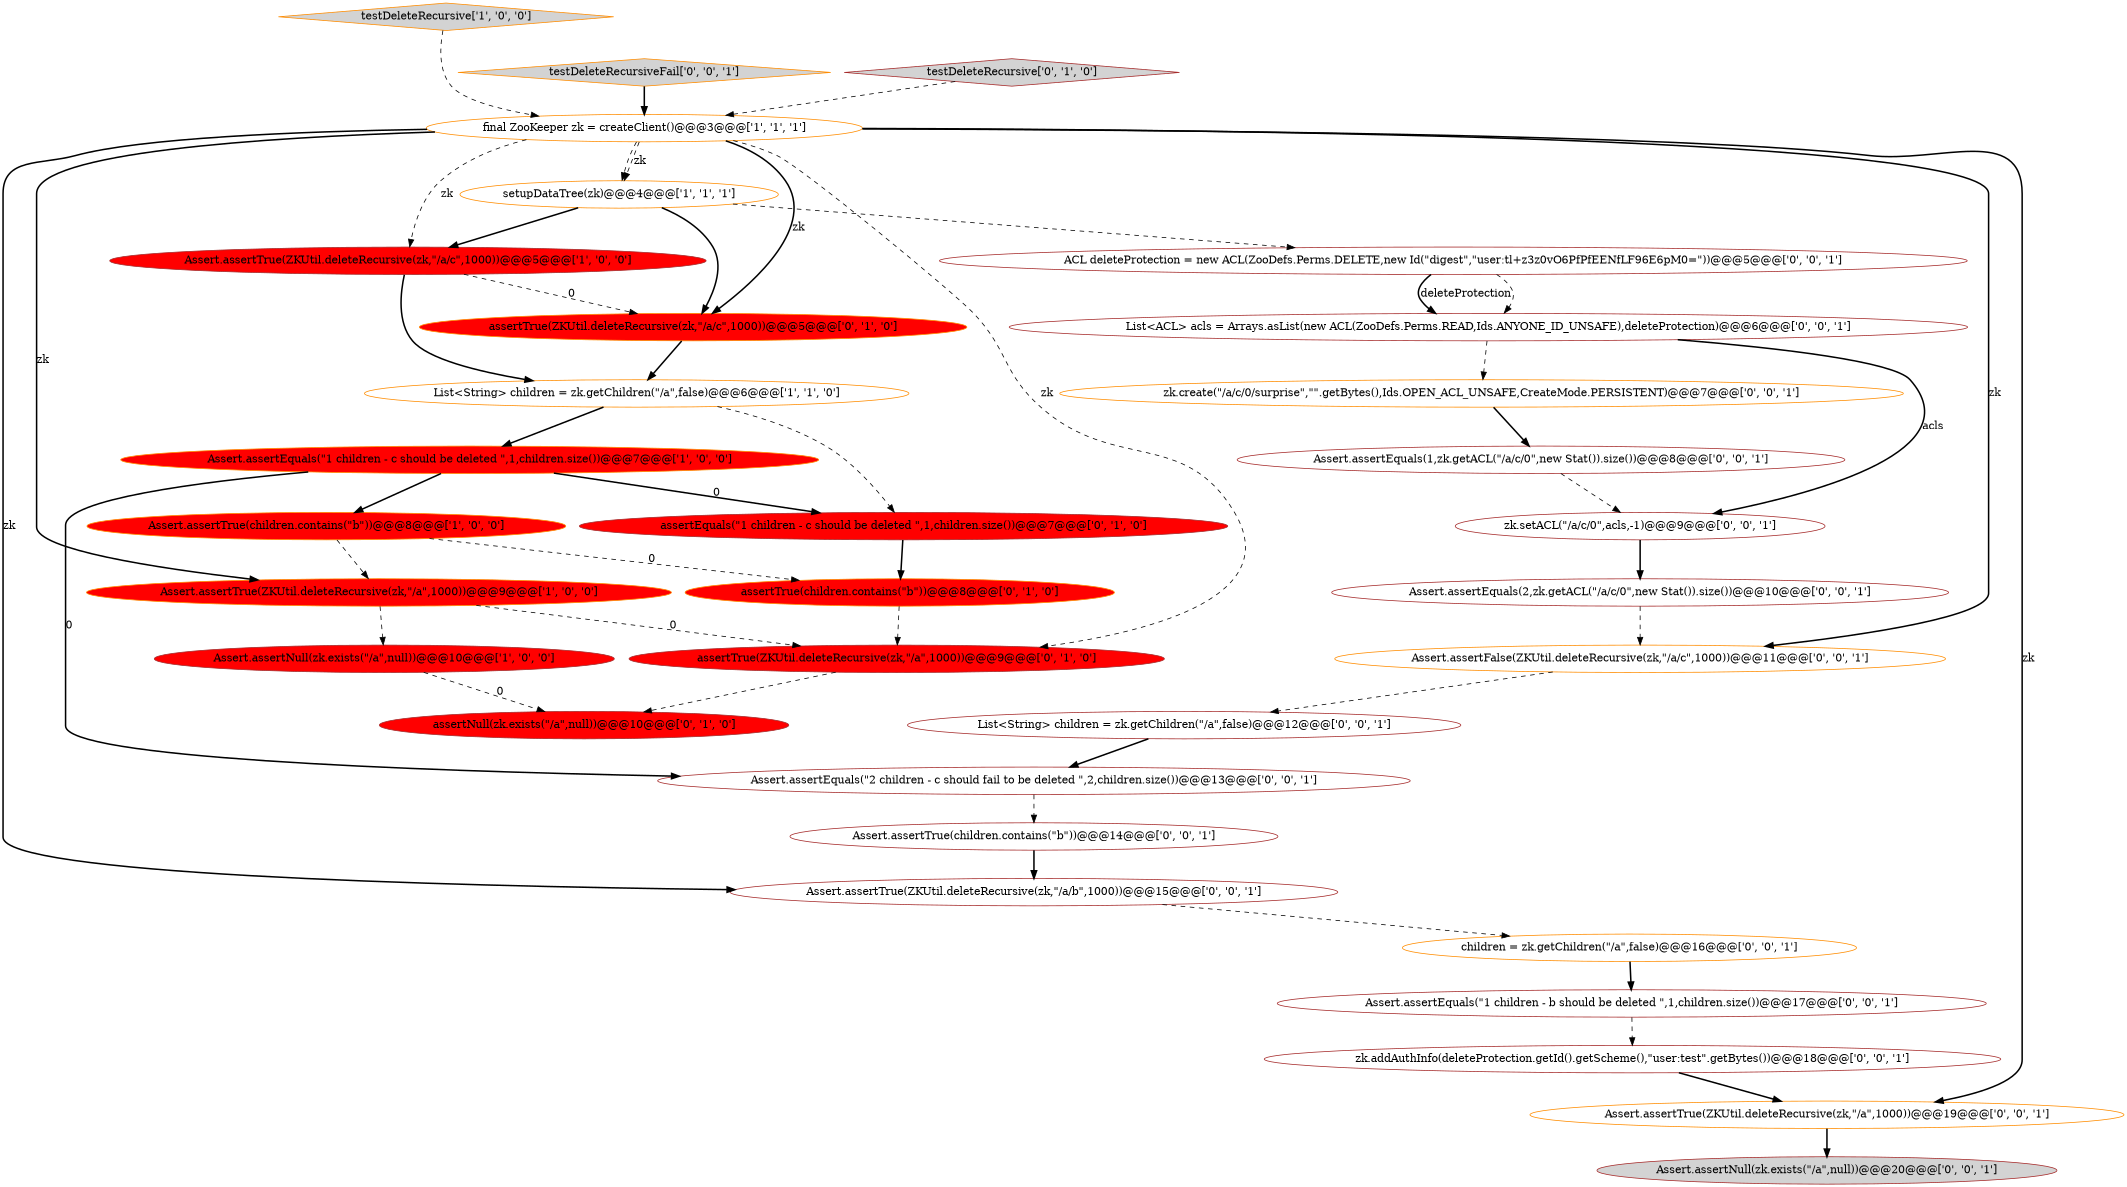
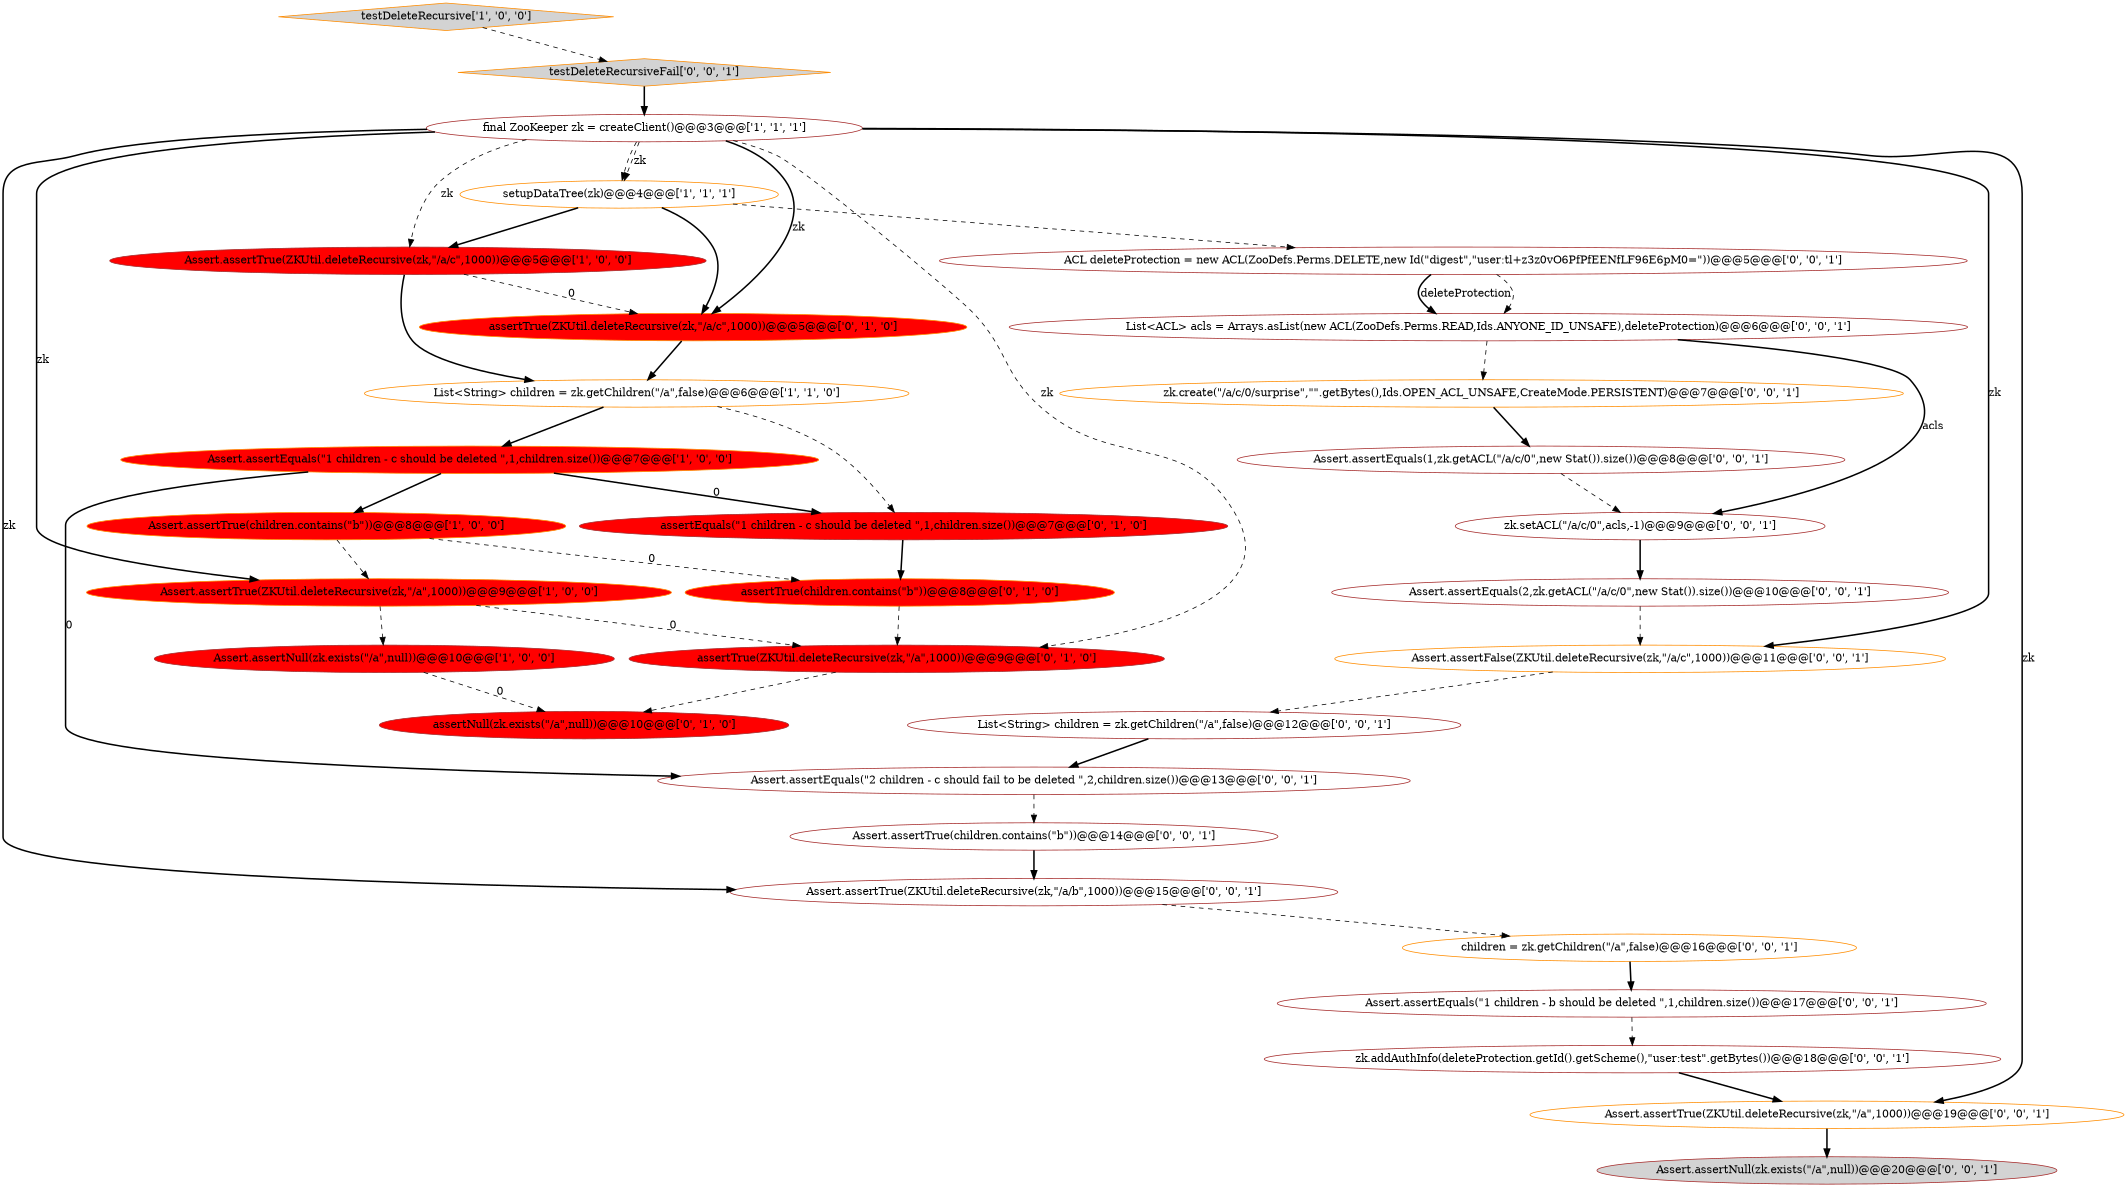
(1012, 72) -> none
(462, 94) -> (541, 43)
(644, 128) -> (644, 128)
